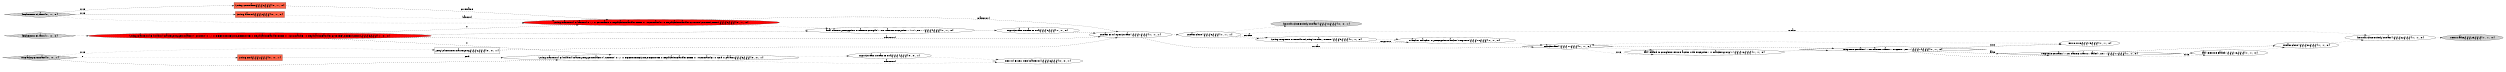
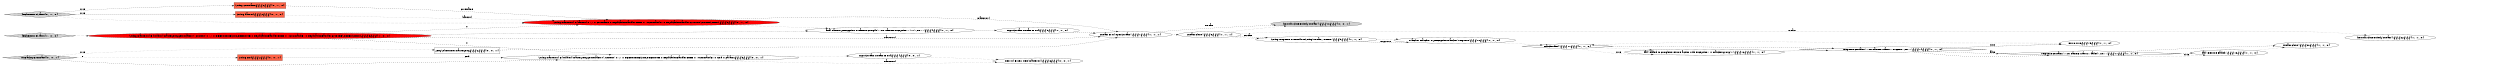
(2472, 38) -> none
(2346, 42) -> none
(1336, 48) -> (1214, 28)
